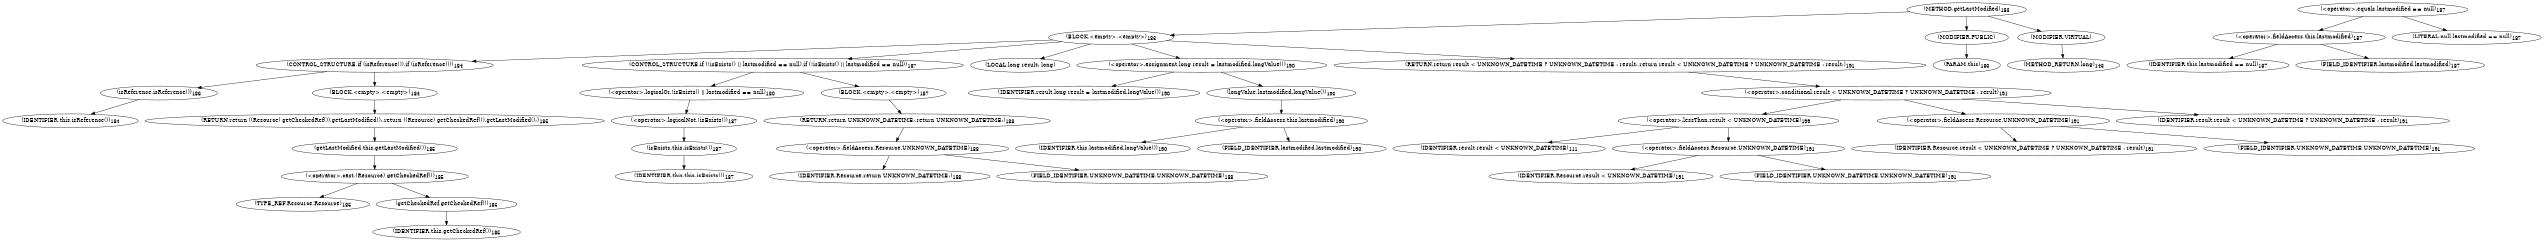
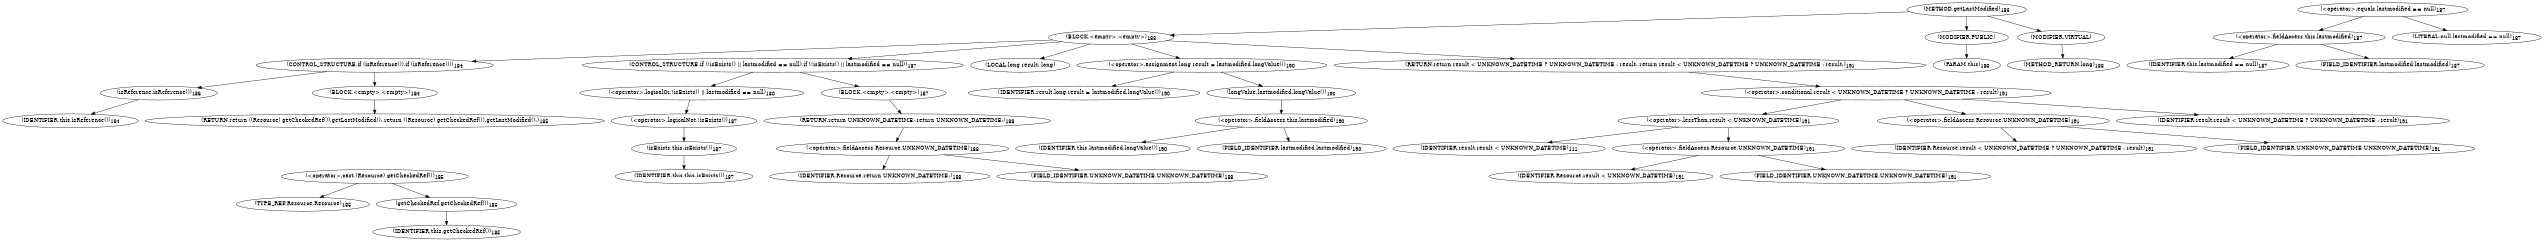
(2099, 65) -> (2099, 65)
(1806, 120) -> (1806, 120)
(375, 149) -> none
